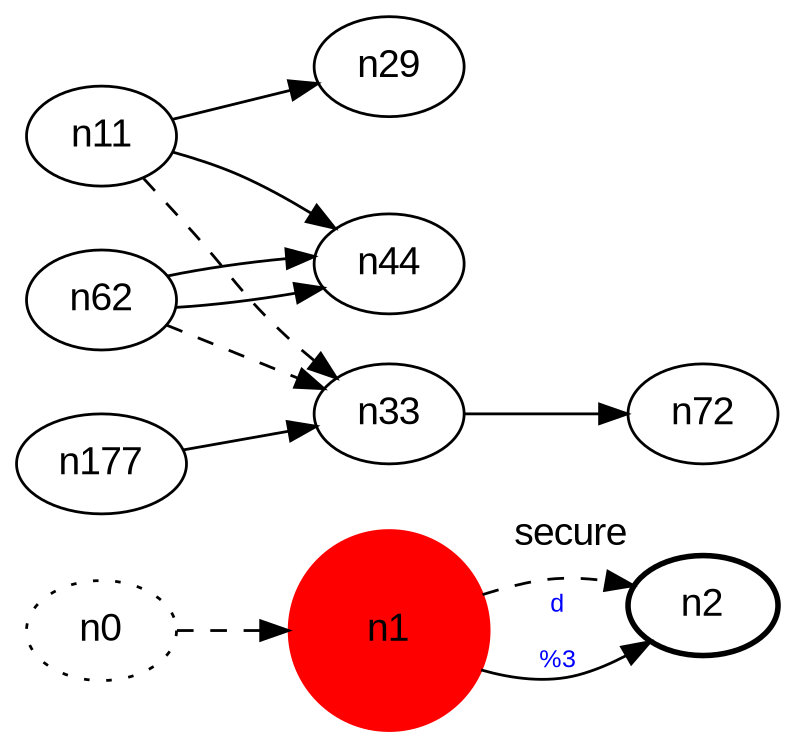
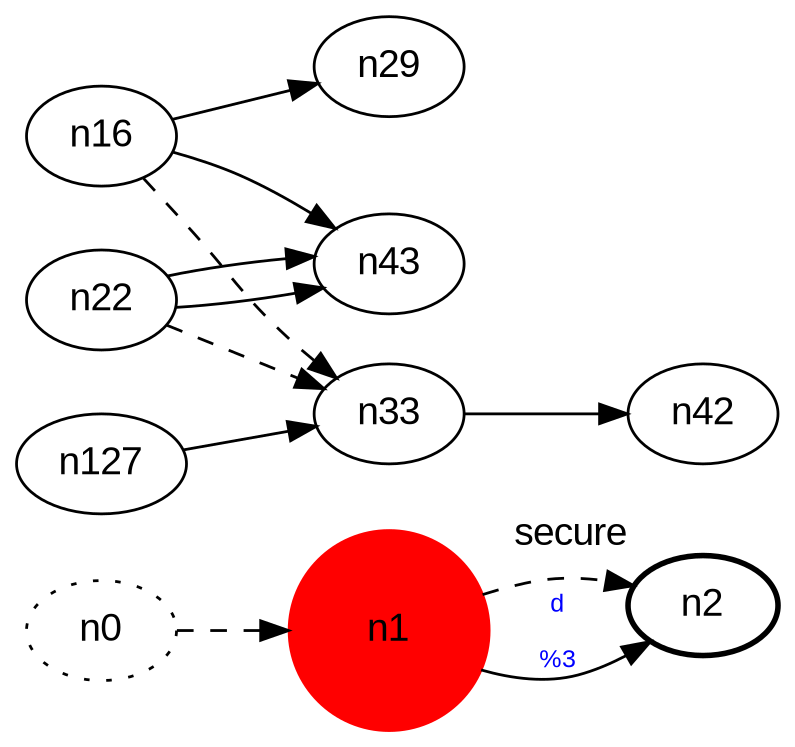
(102, 136) -> (102, 136)
(389, 264) -> (389, 264)
(102, 300) -> (102, 300)
(703, 414) -> (703, 414)
(102, 464) -> (102, 464)
